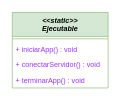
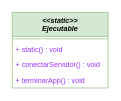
(50, 49) -> (44, 49)
